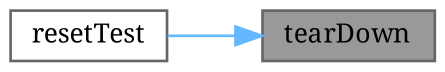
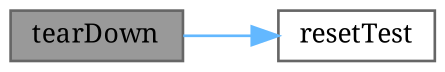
(201, 36) -> (217, 36)
